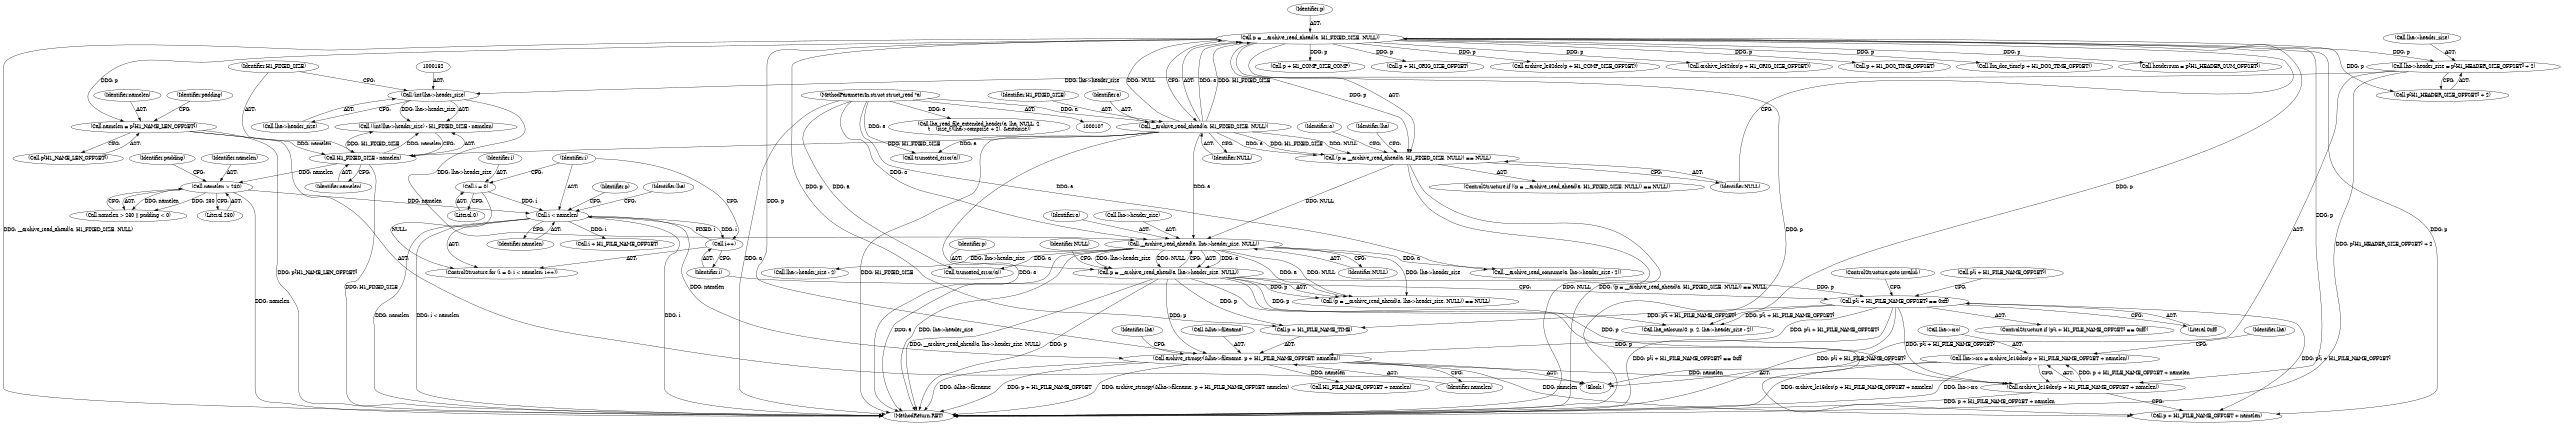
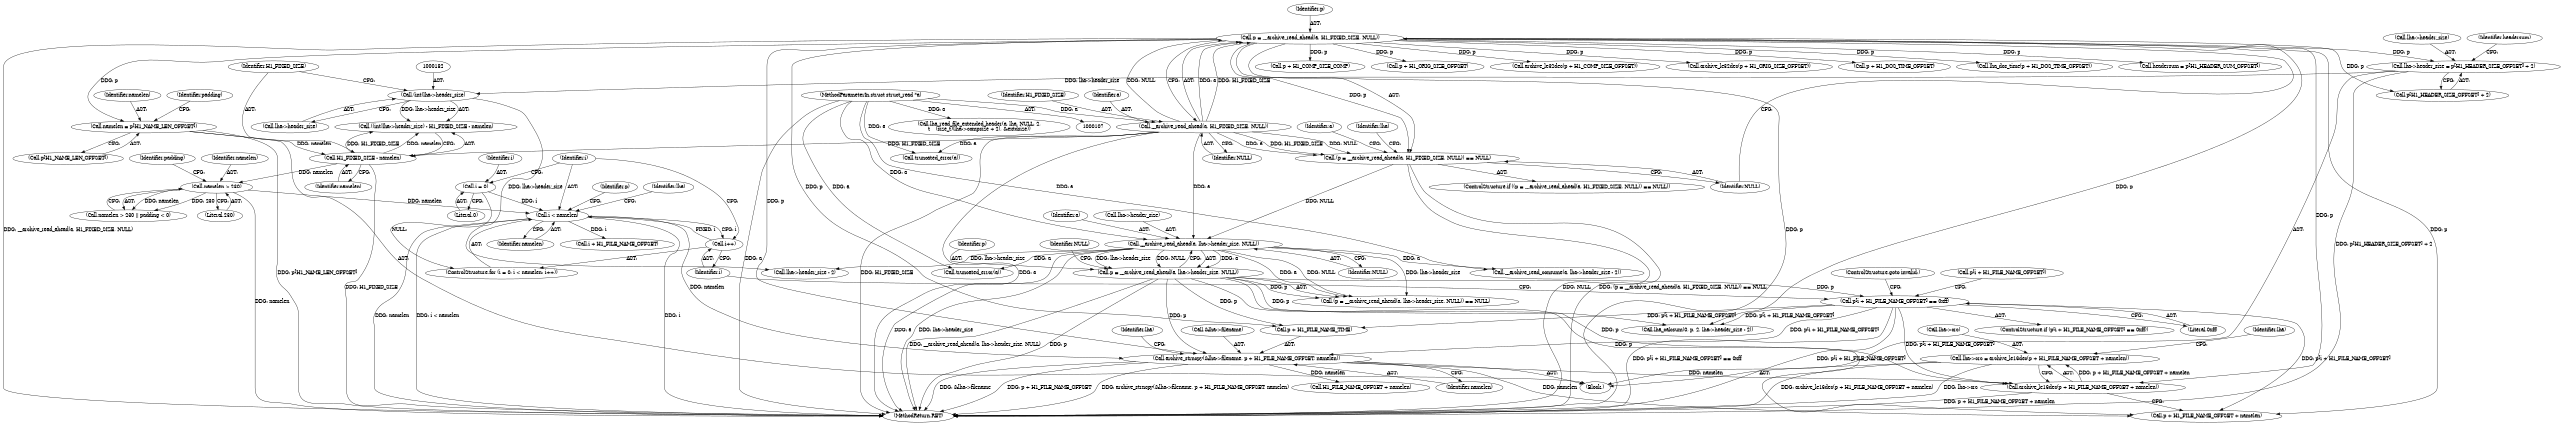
none -> (2505, 38)
(460, 229) -> (480, 232)
(729, 230) -> (729, 230)
(655, 237) -> (496, 259)
